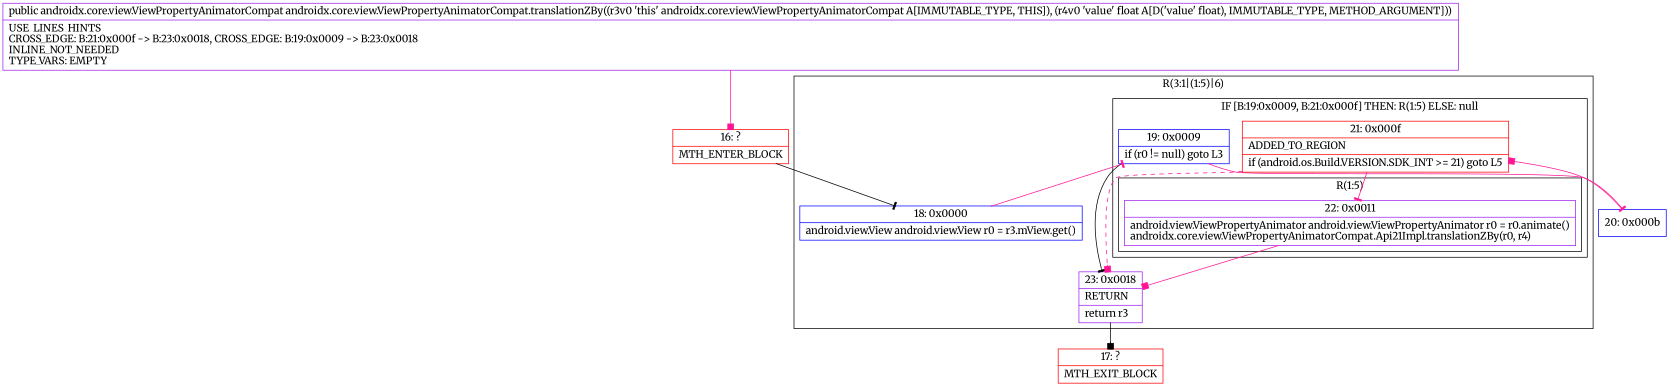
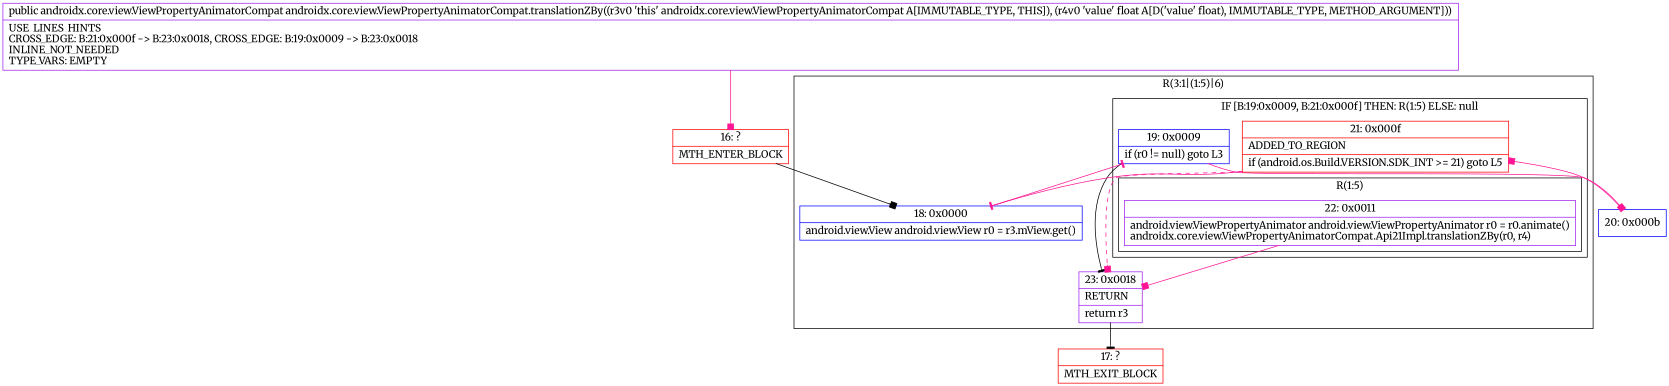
(1419, 174) -> (1419, 174)
(834, 184) -> (834, 184)
(1363, 185) -> (1097, 180)
(1111, 334) -> (1111, 334)
